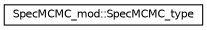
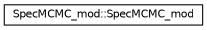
(103, 15) -> (103, 15)
